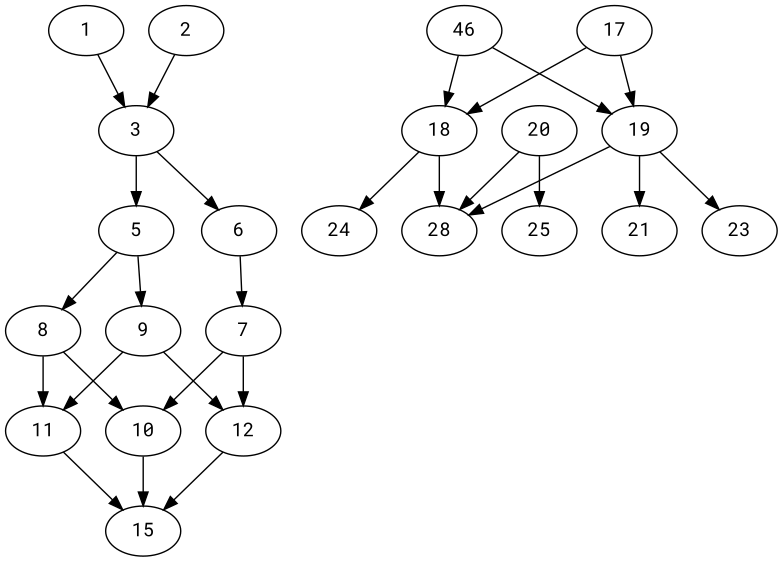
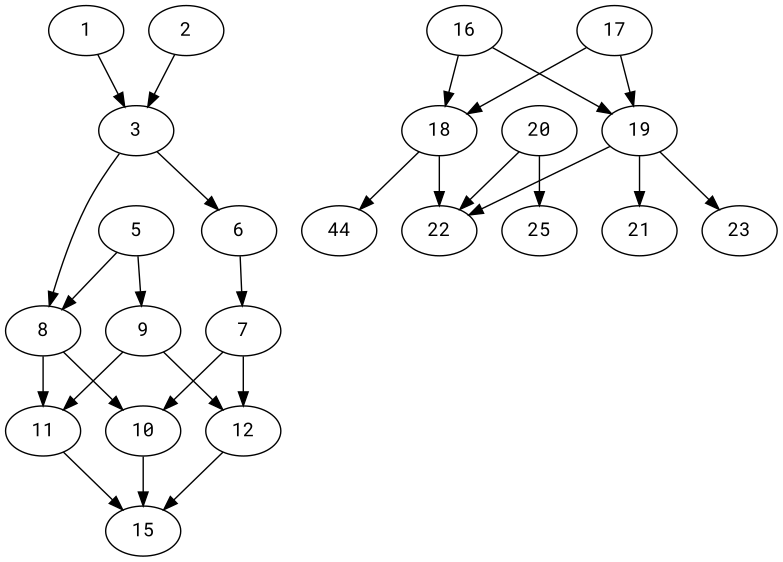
(464, 31) -> (464, 31)
(136, 174) -> (80, 220)
(339, 231) -> (339, 231)
(439, 231) -> (439, 231)
